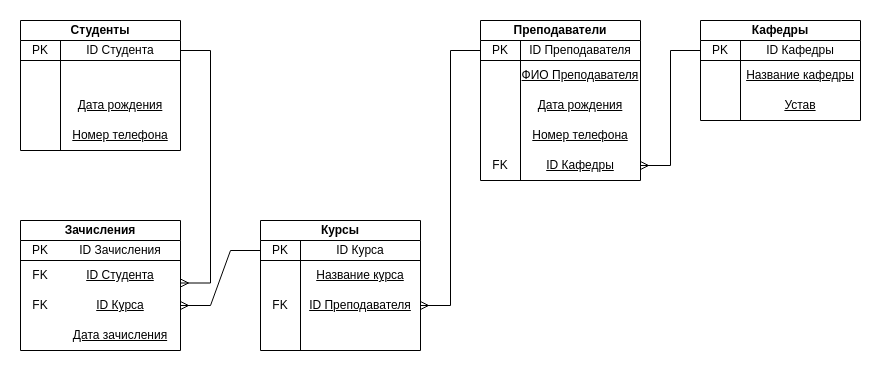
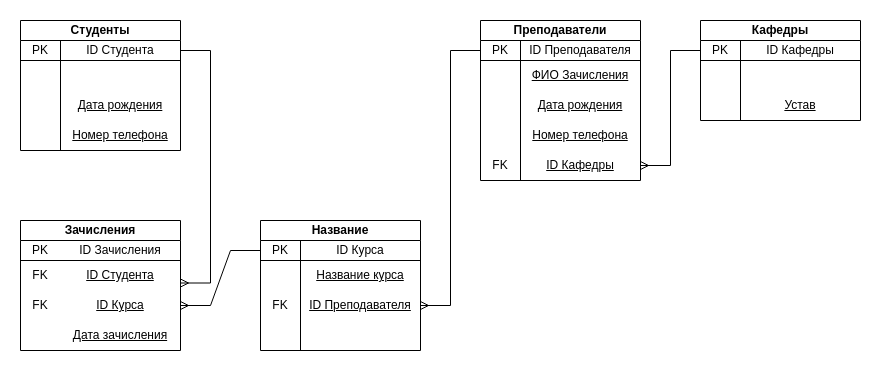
(581, 76) -> (581, 76)
(801, 76) -> none
(341, 231) -> (341, 231)
